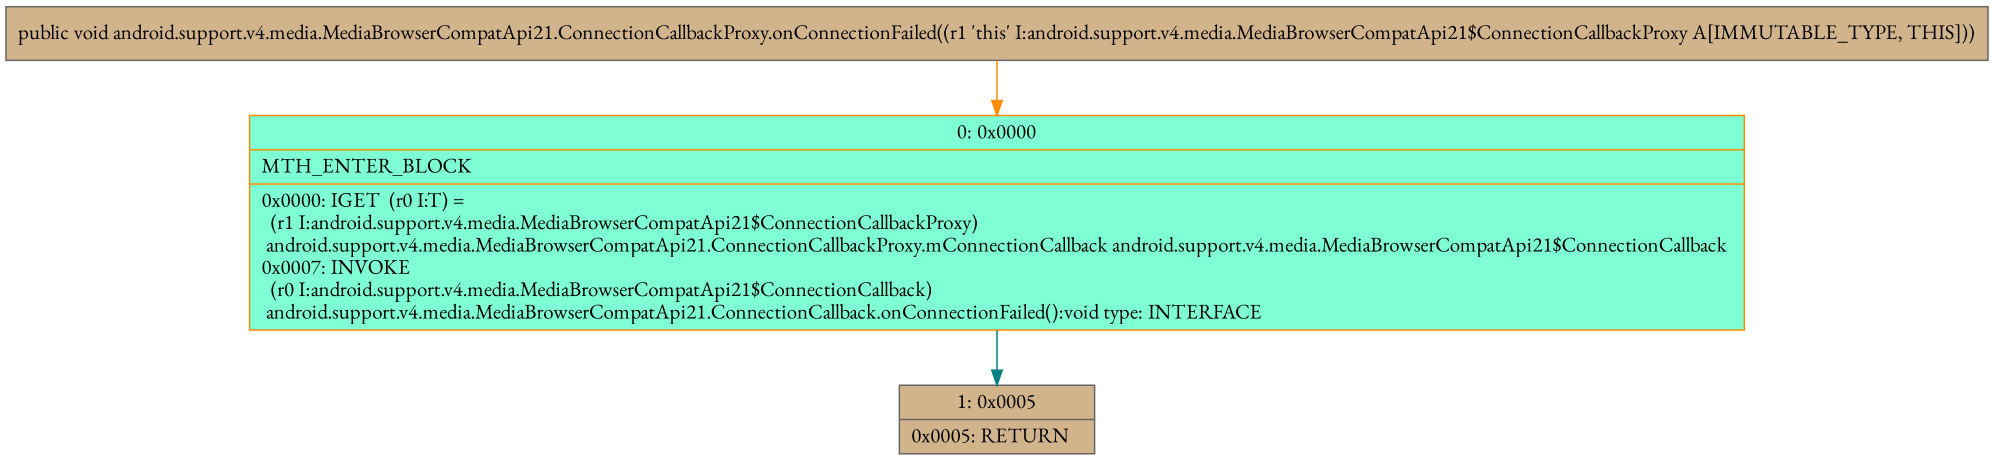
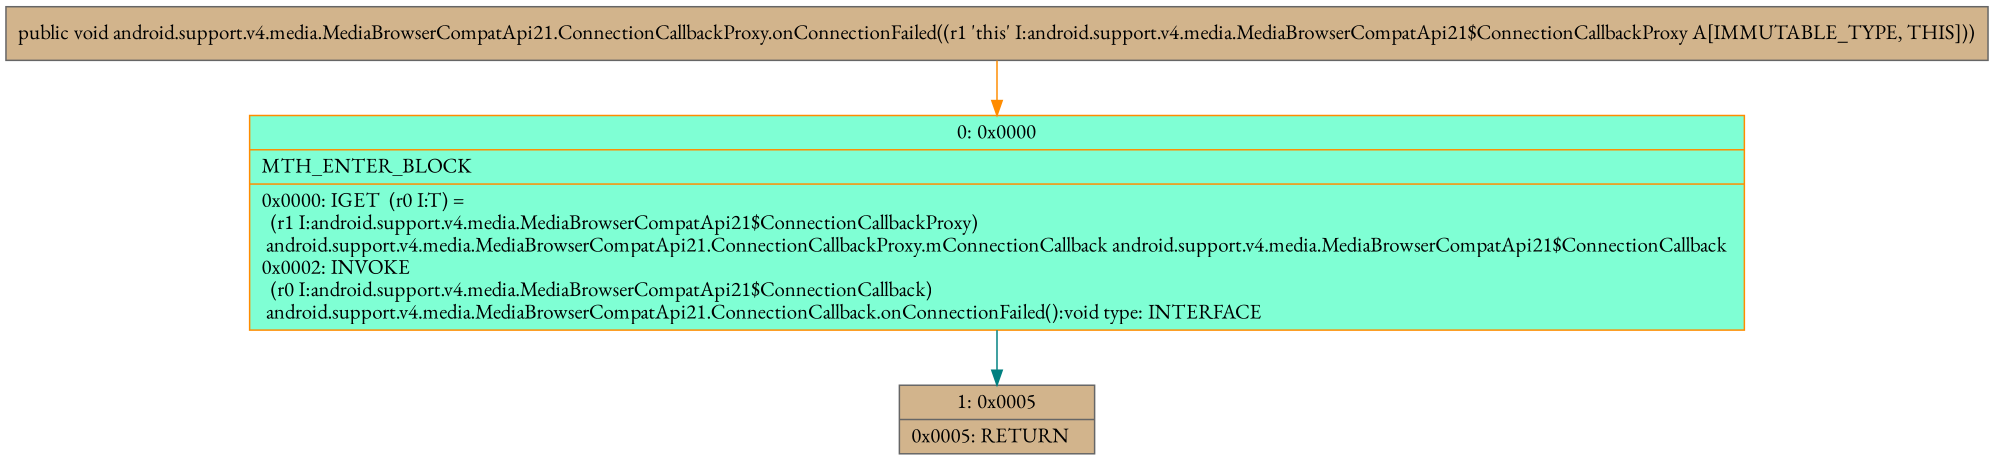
(341, 268) -> (341, 268)
